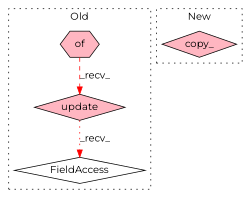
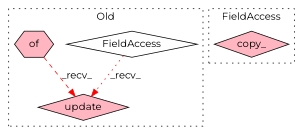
(199, 17) -> (252, 17)
(80, 135) -> (110, 73)
